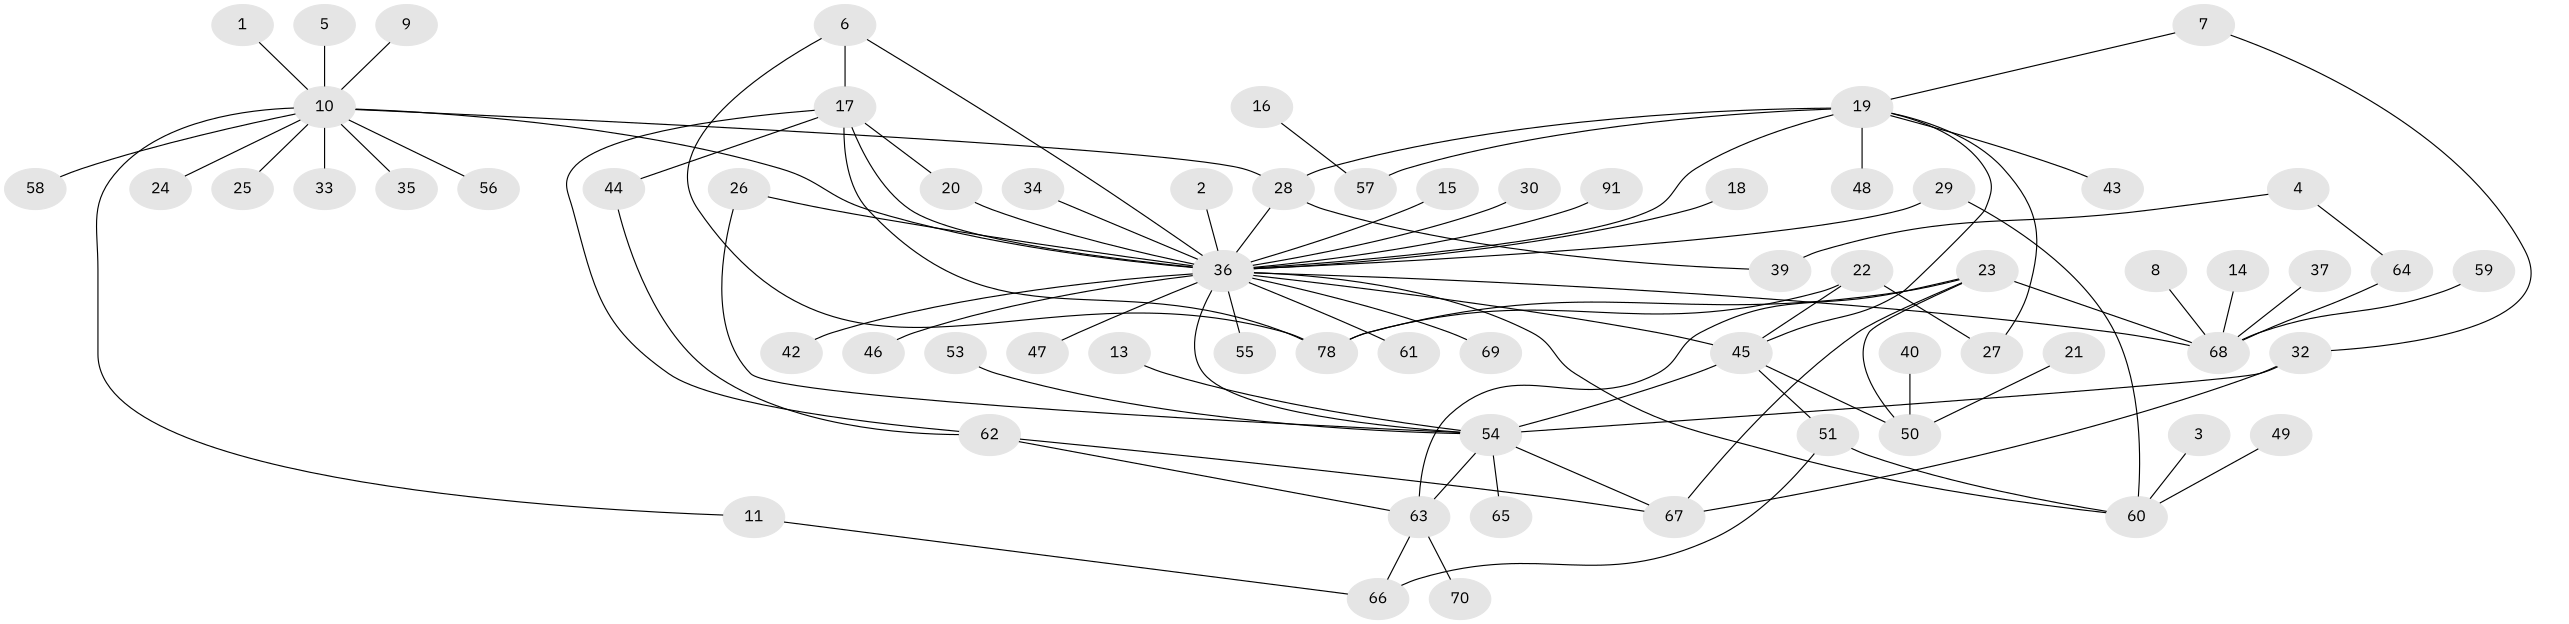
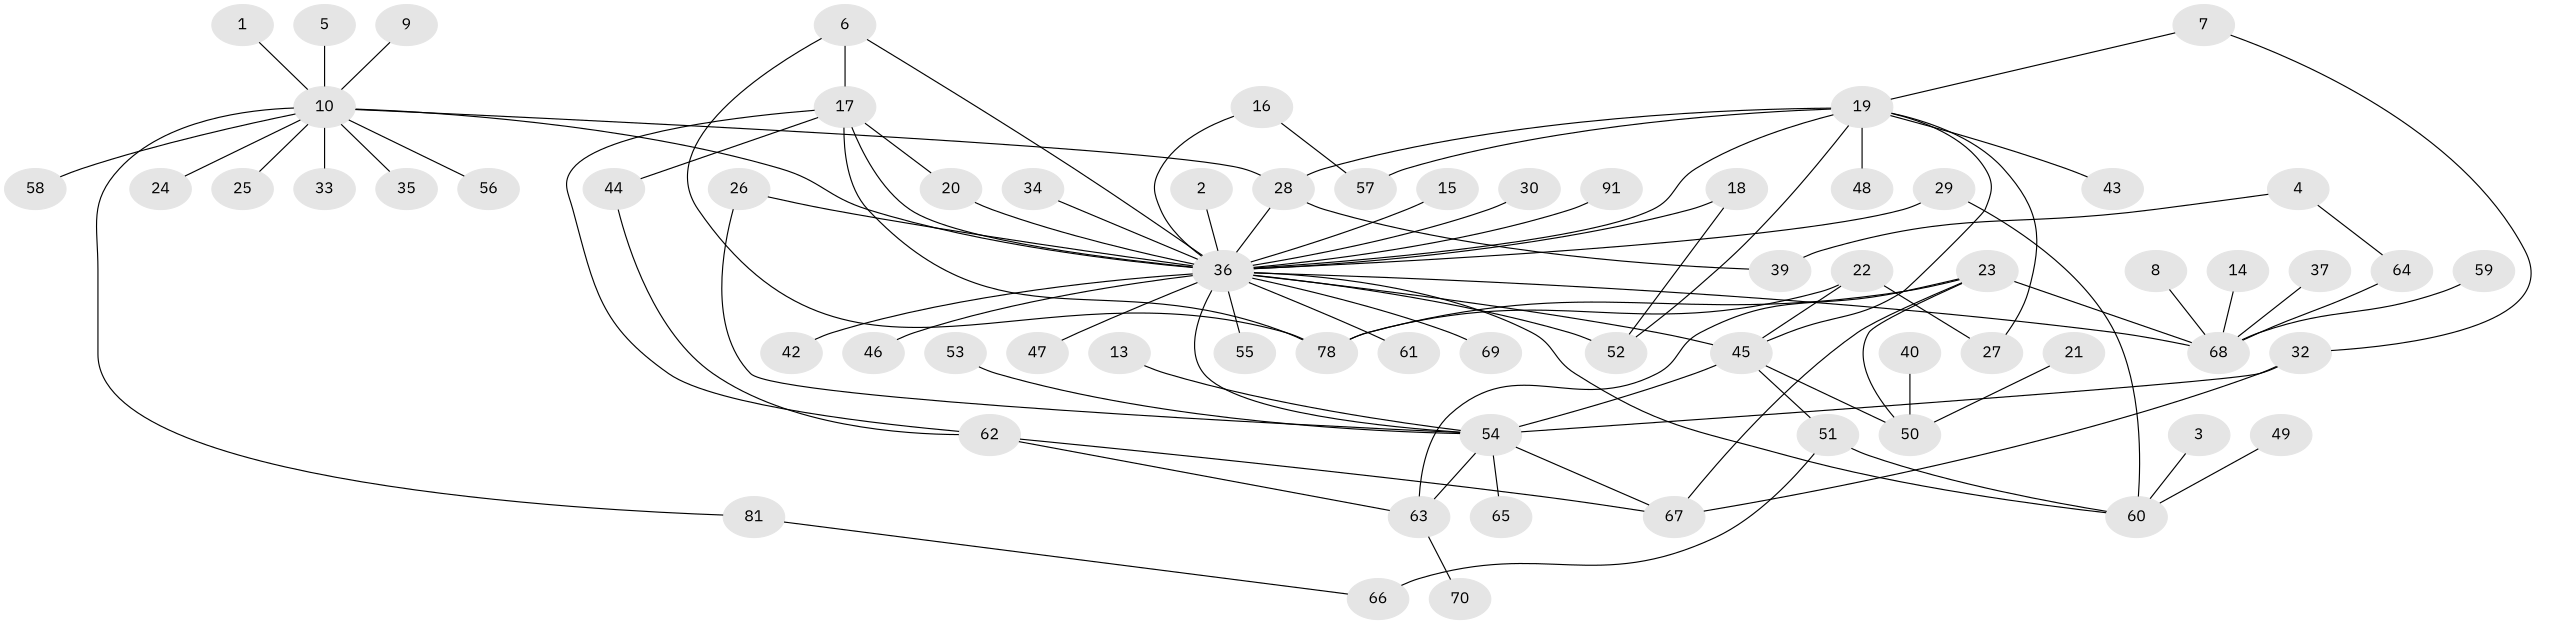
none -> (1157, 175)
none -> (1616, 353)
(754, 517) -> (754, 517)
(1399, 558) -> none
